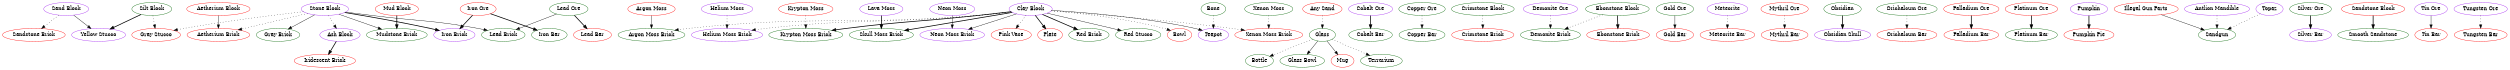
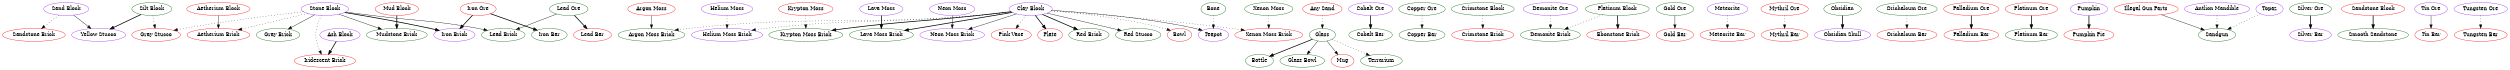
(1617, 9) -> (1617, 9)
(331, 20) -> (316, 33)
(881, 35) -> (881, 35)
(1293, 47) -> (1293, 47)
